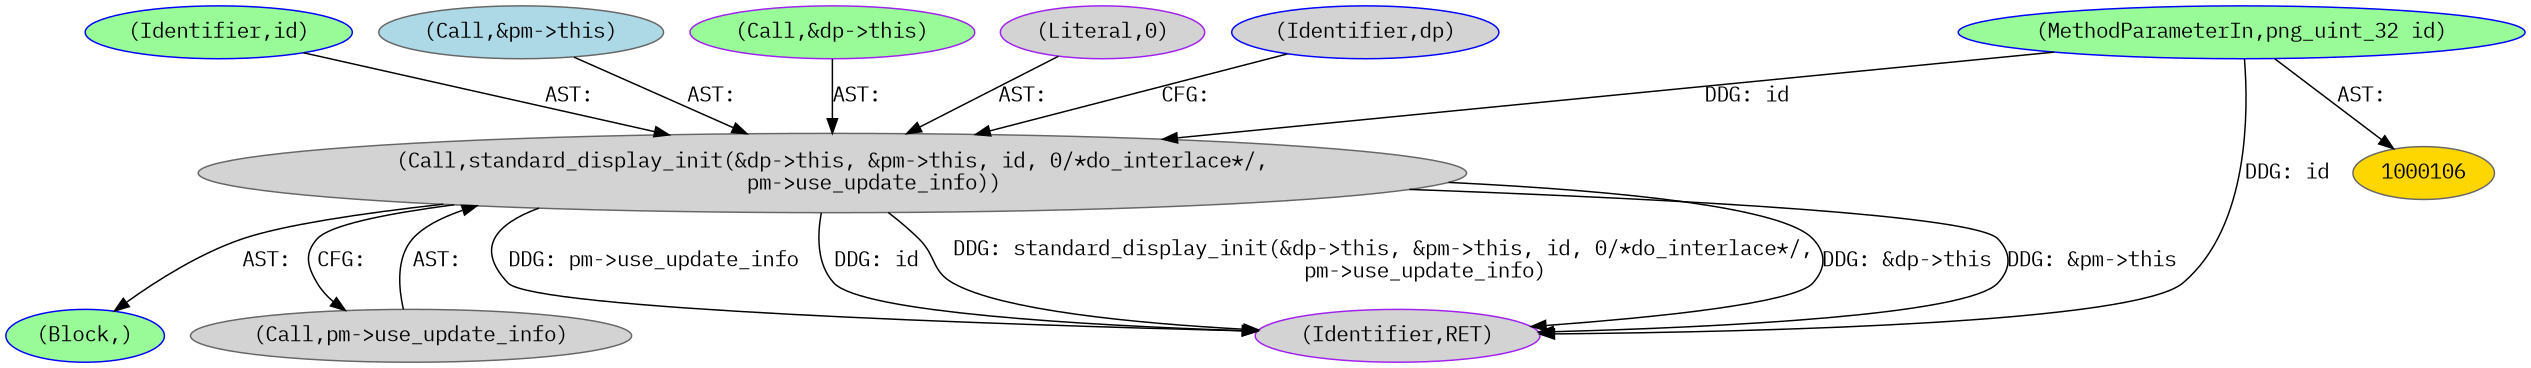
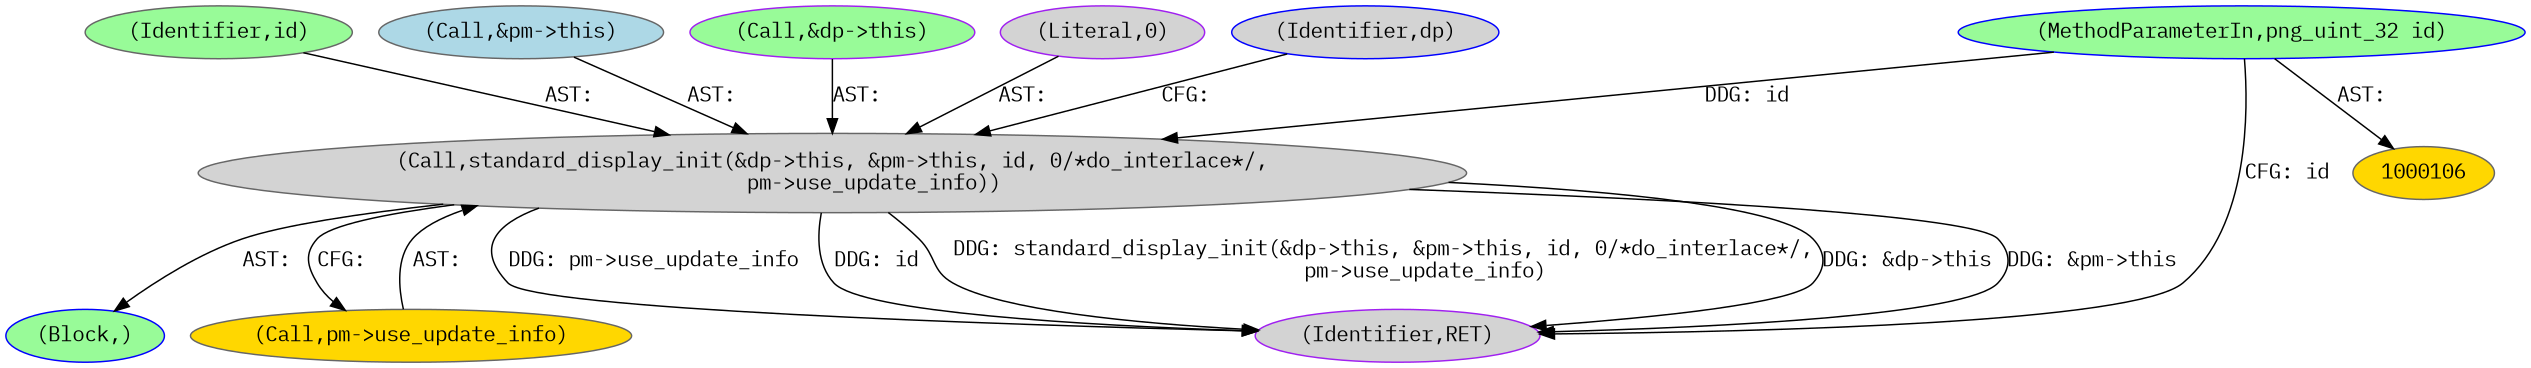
(219, 32) -> (219, 32)
(2287, 173) -> (2287, 173)
(411, 336) -> (411, 336)
